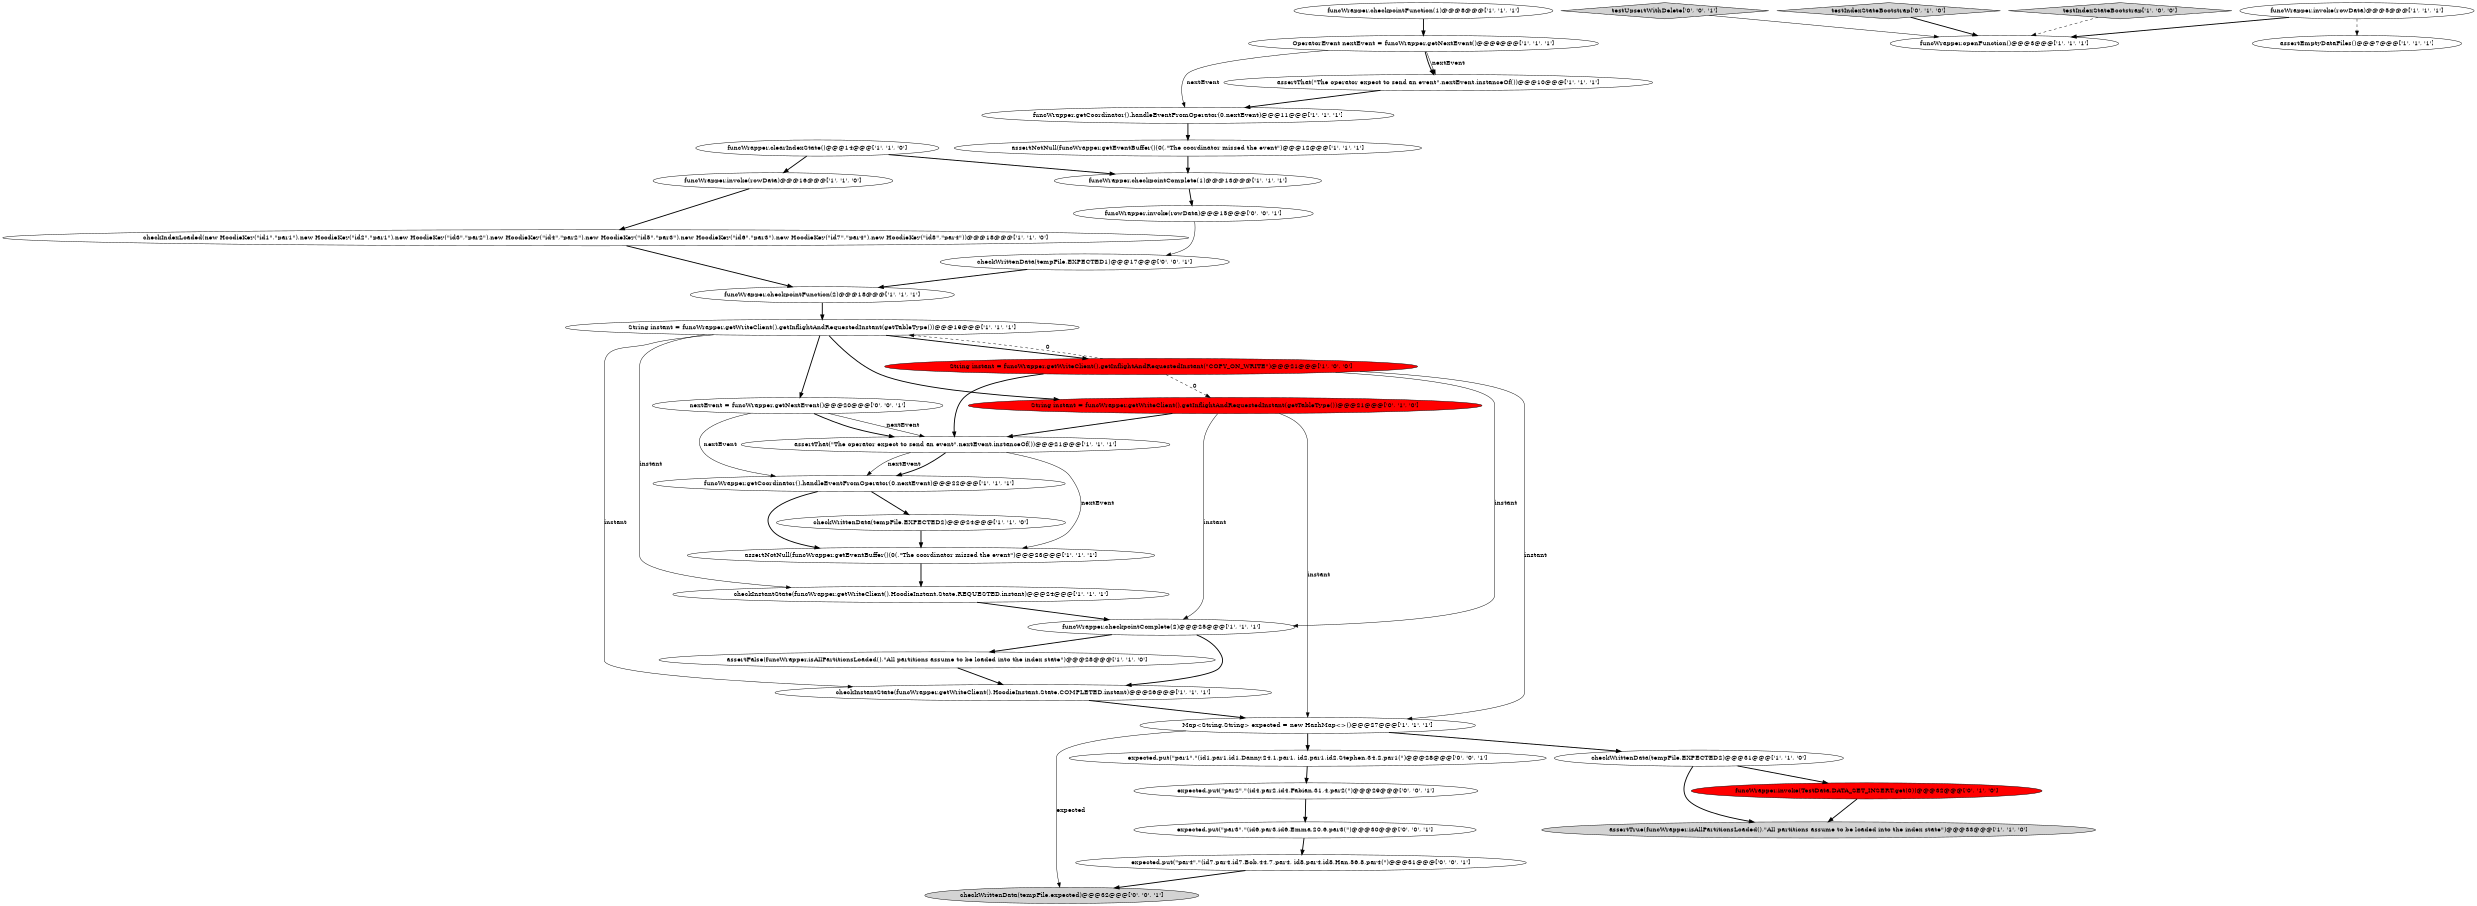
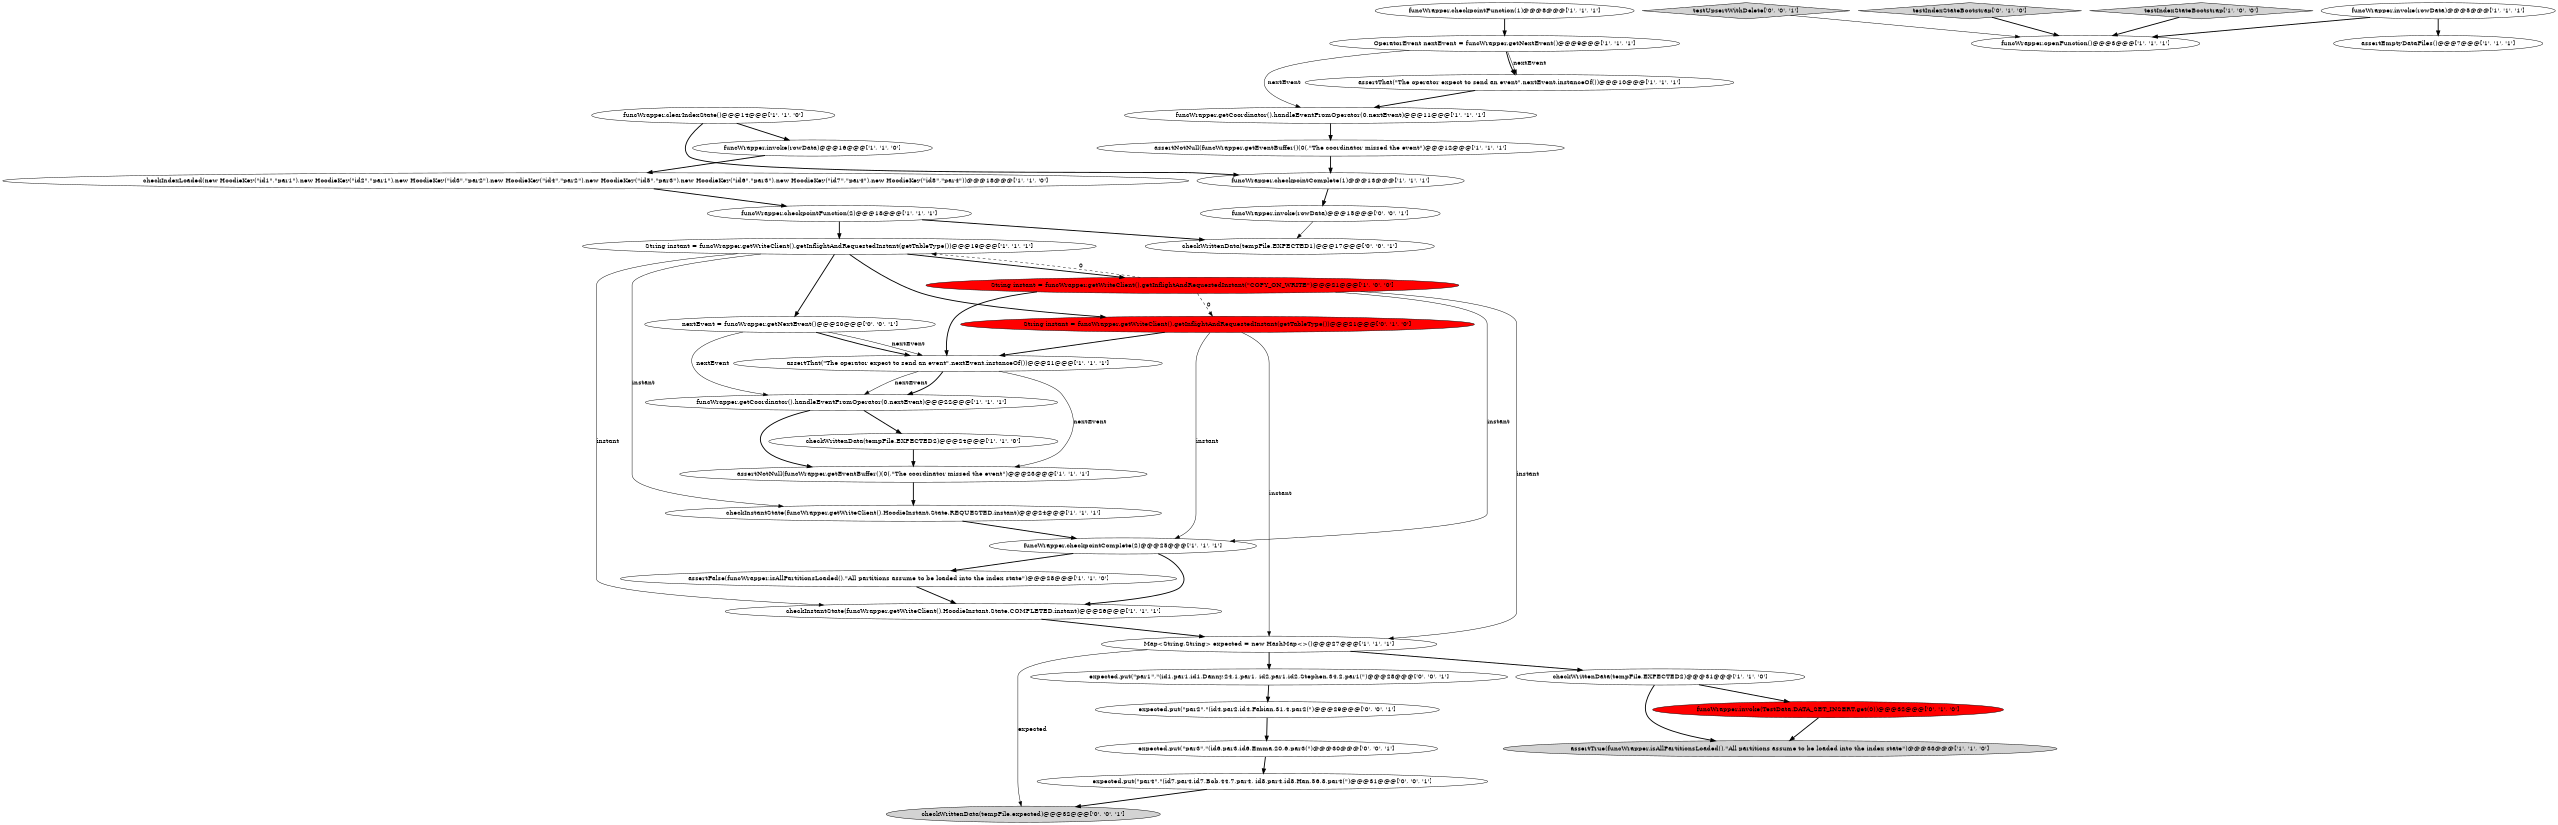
(2357, 25) -> (2438, 25)
(2067, 26) -> (2148, 26)
(955, 278) -> (1061, 230)
